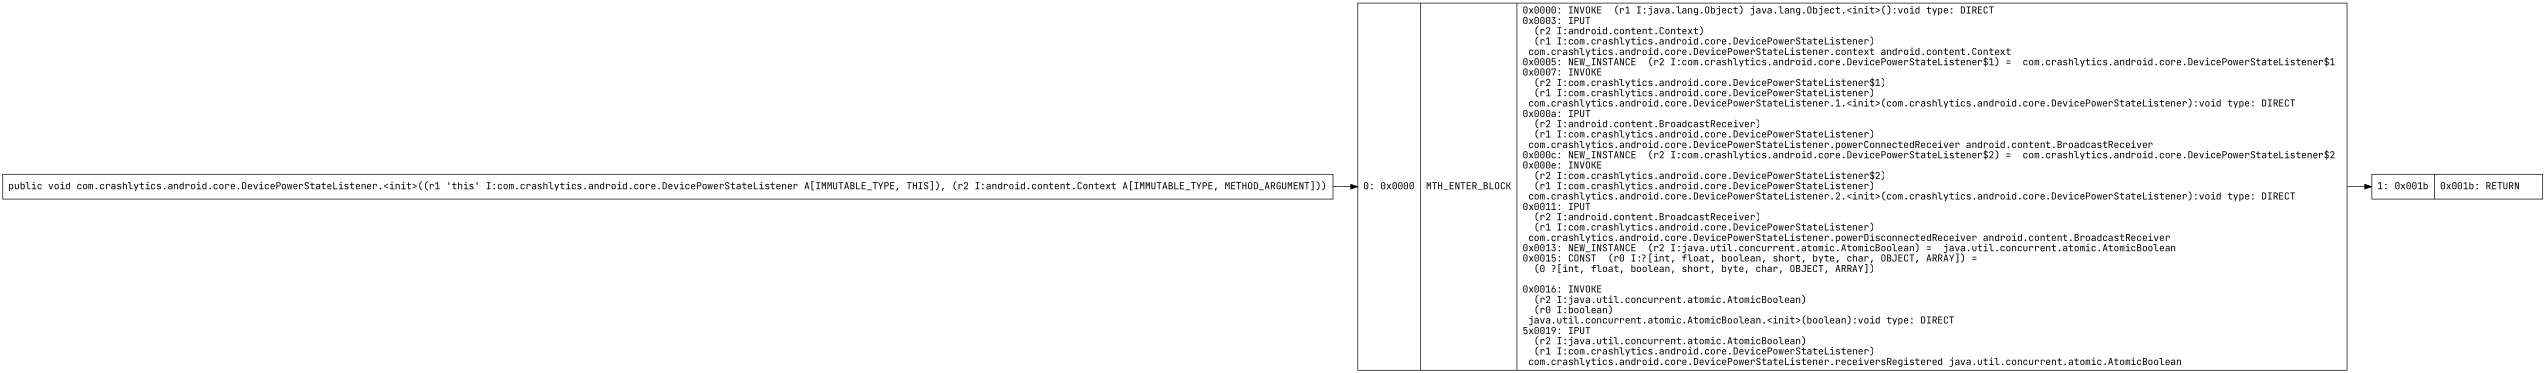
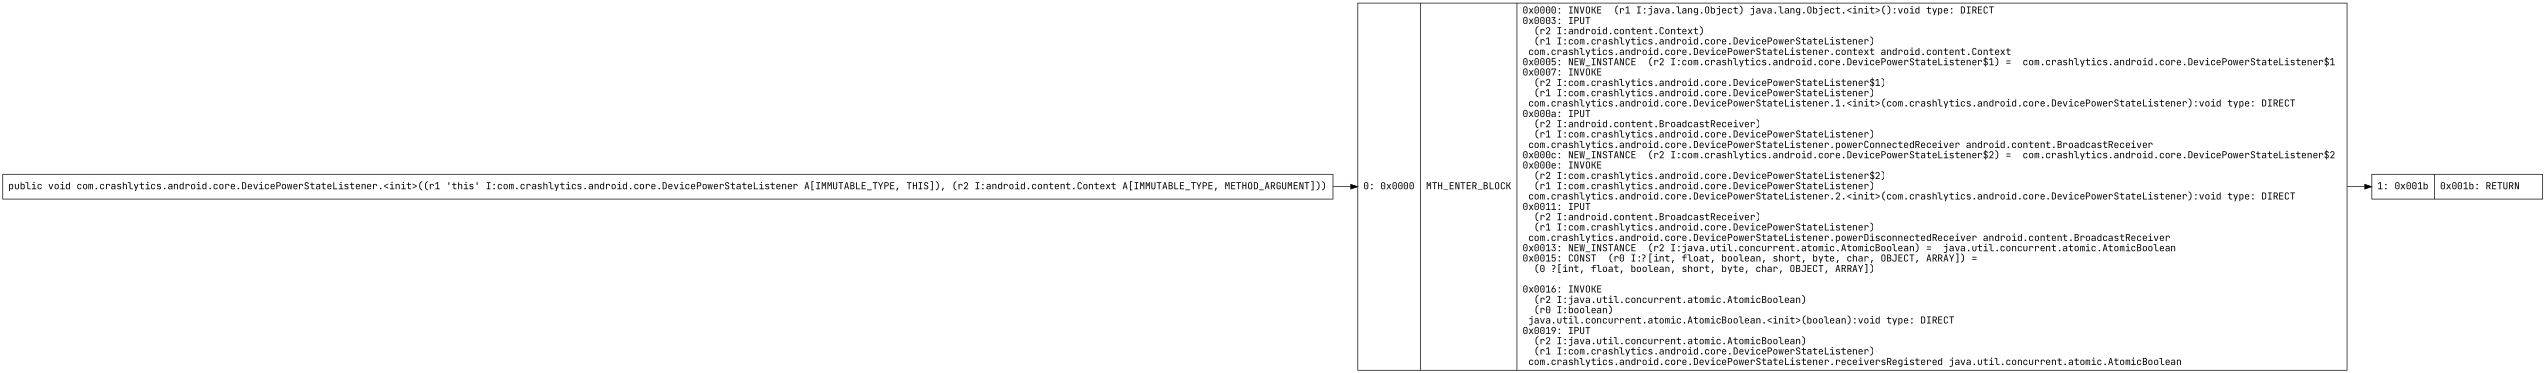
(1562, 331) -> (1562, 331)
